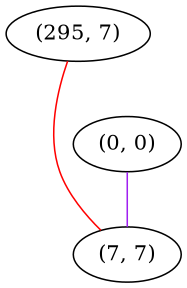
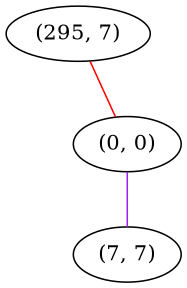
(55, 152) -> (103, 89)
